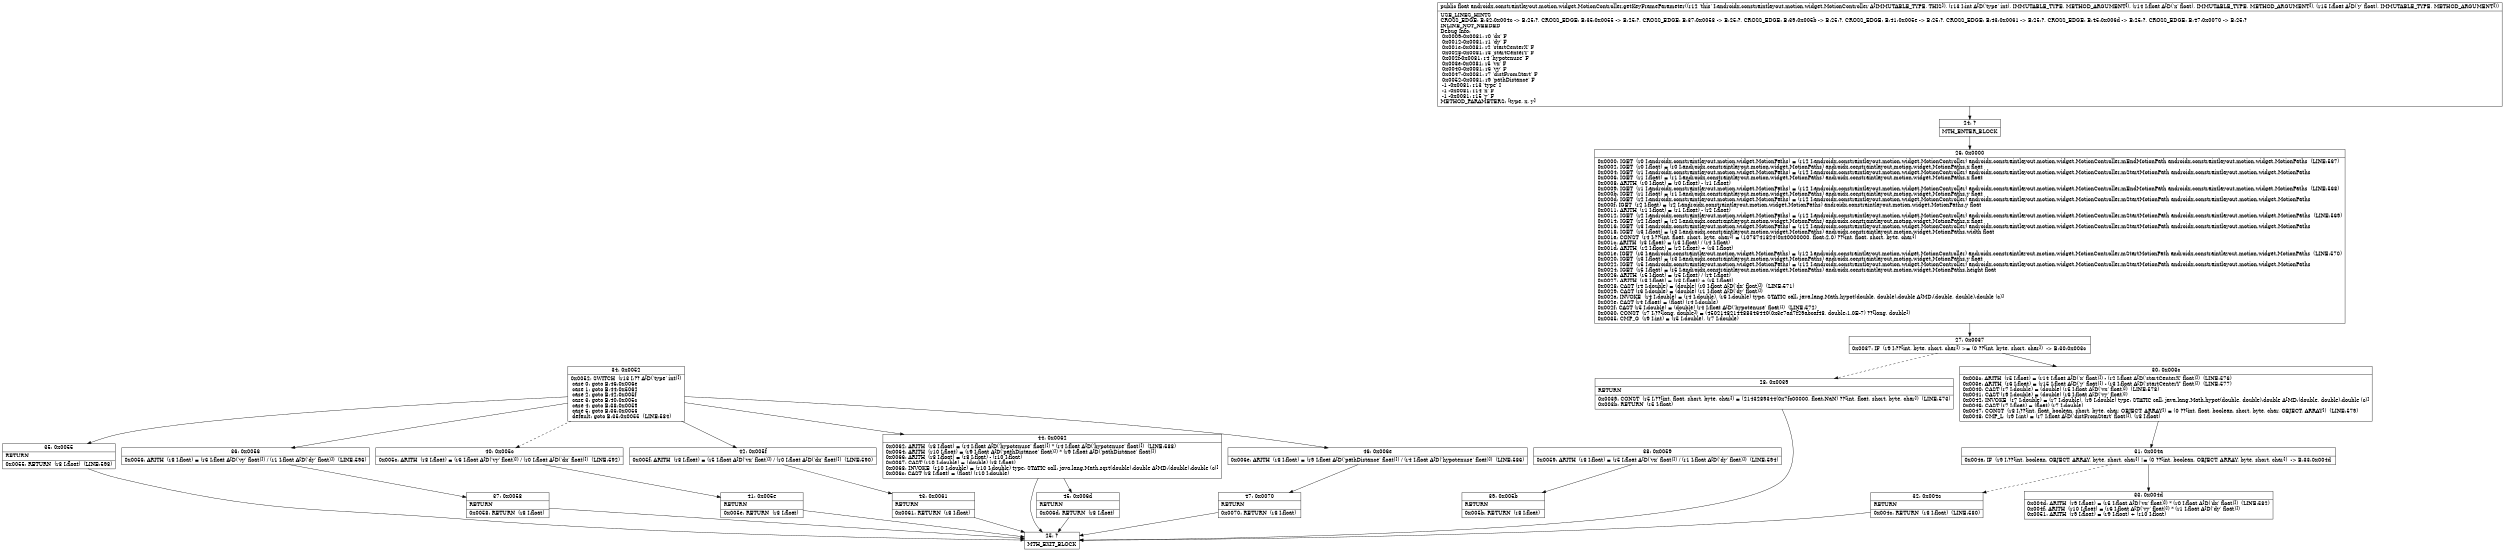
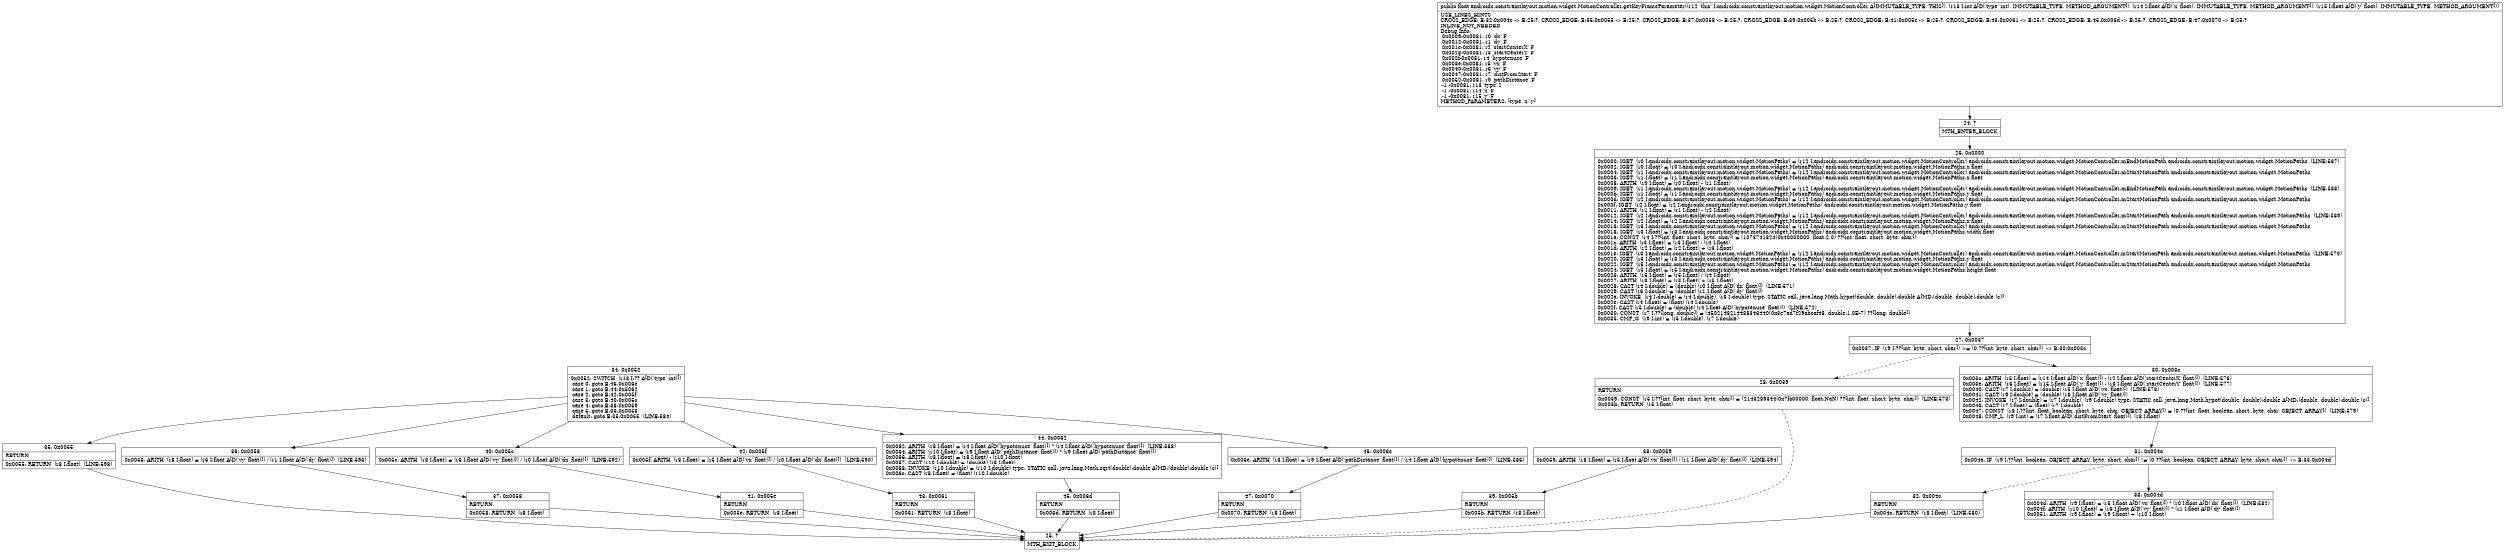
(545, 434) -> (545, 434)
(1030, 504) -> (1273, 523)
(1473, 529) -> (1473, 529)
